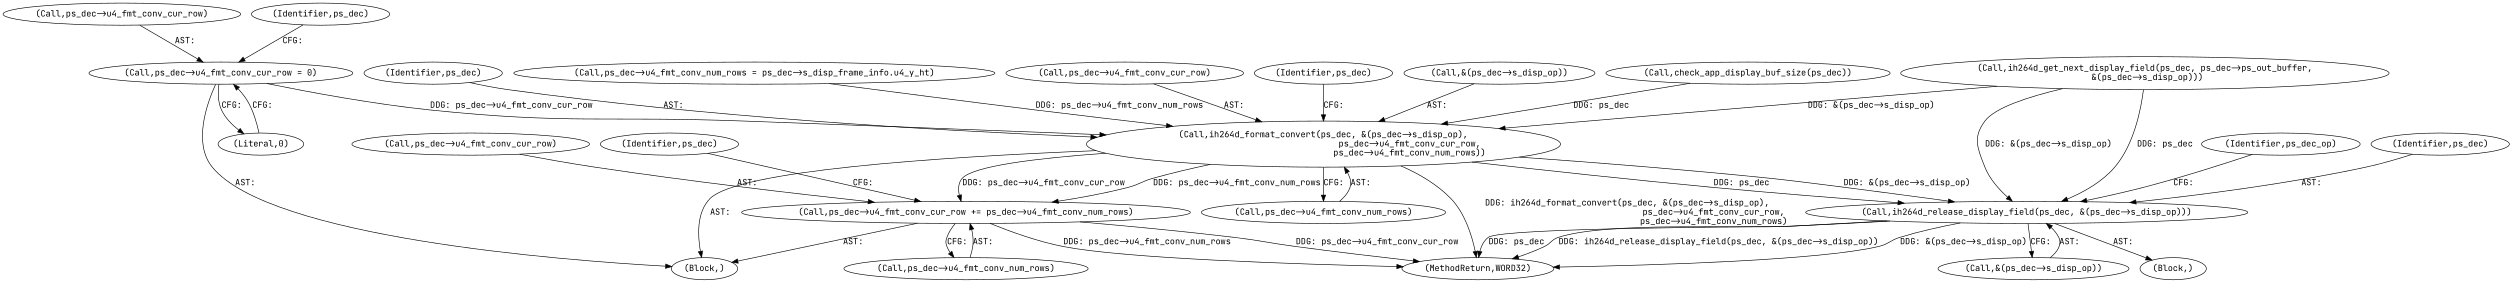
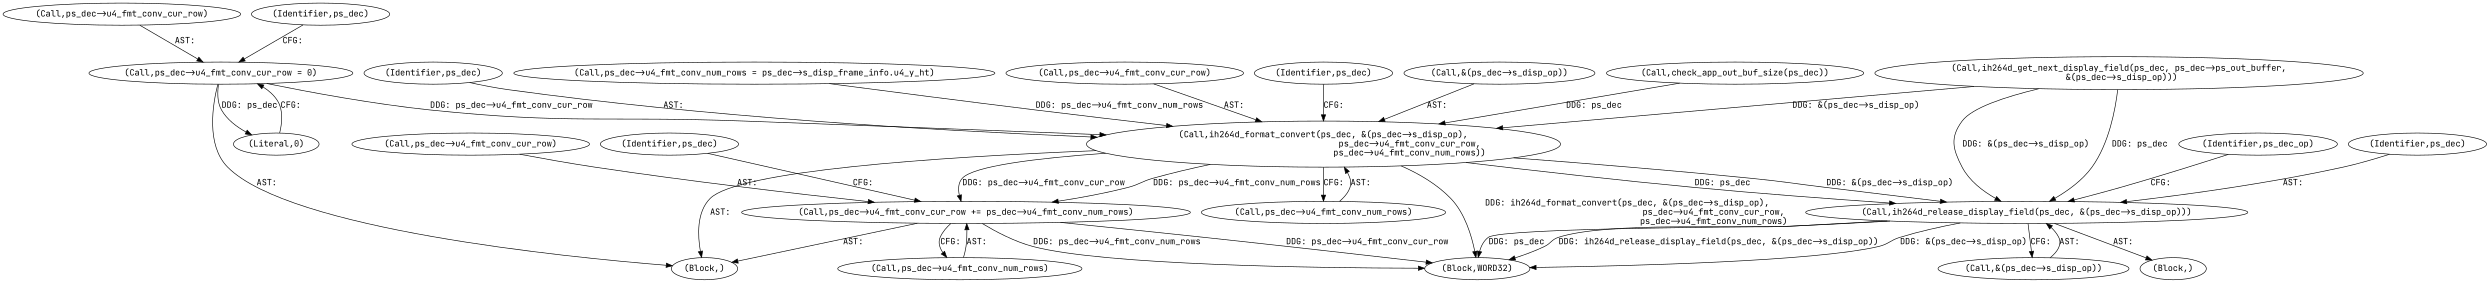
(1748, 73) -> (1735, 73)
(234, 105) -> (250, 105)
(1478, 269) -> (1477, 269)
